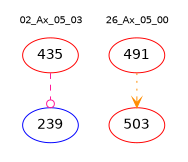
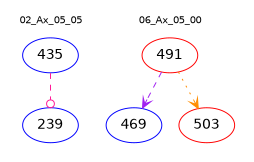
(51, 21) -> (51, 21)
(137, 21) -> (170, 21)
(50, 55) -> (50, 55)
none -> (134, 125)
